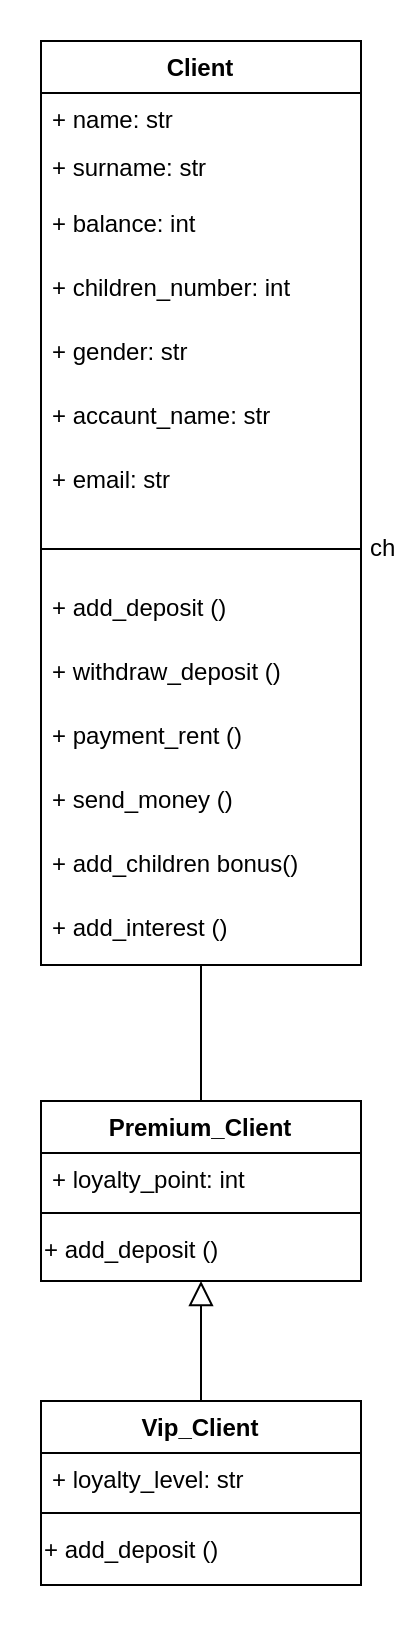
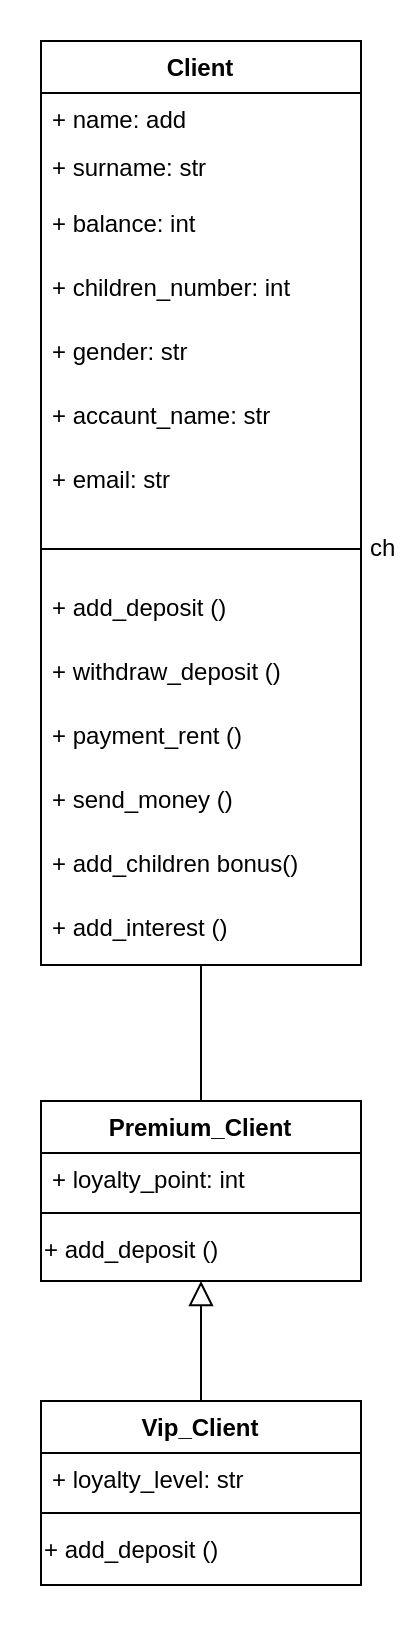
(117, 120) -> (117, 120)
